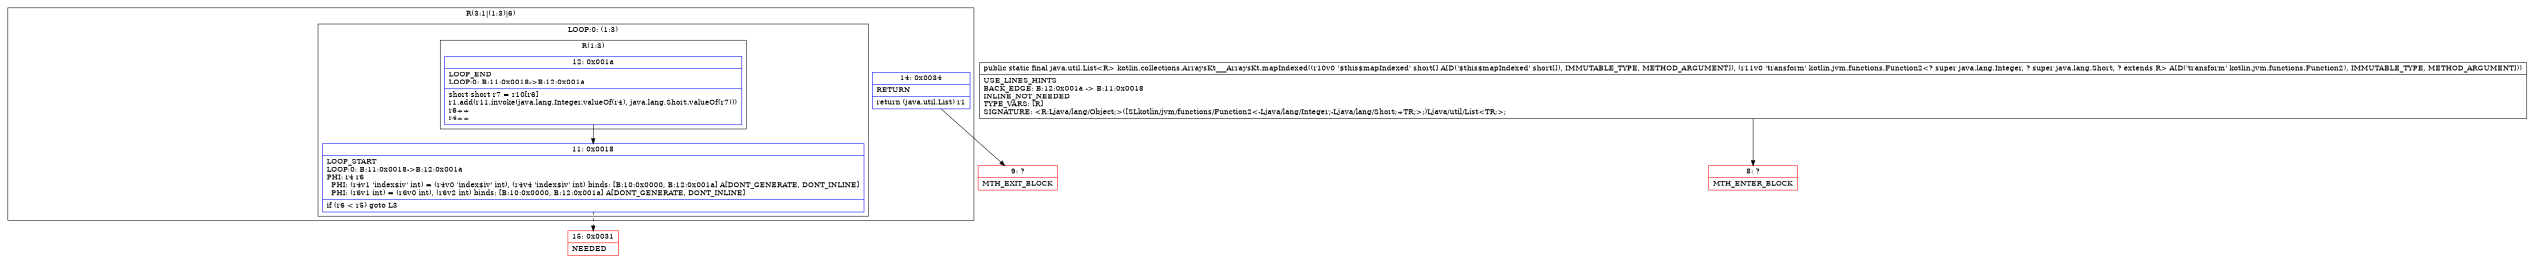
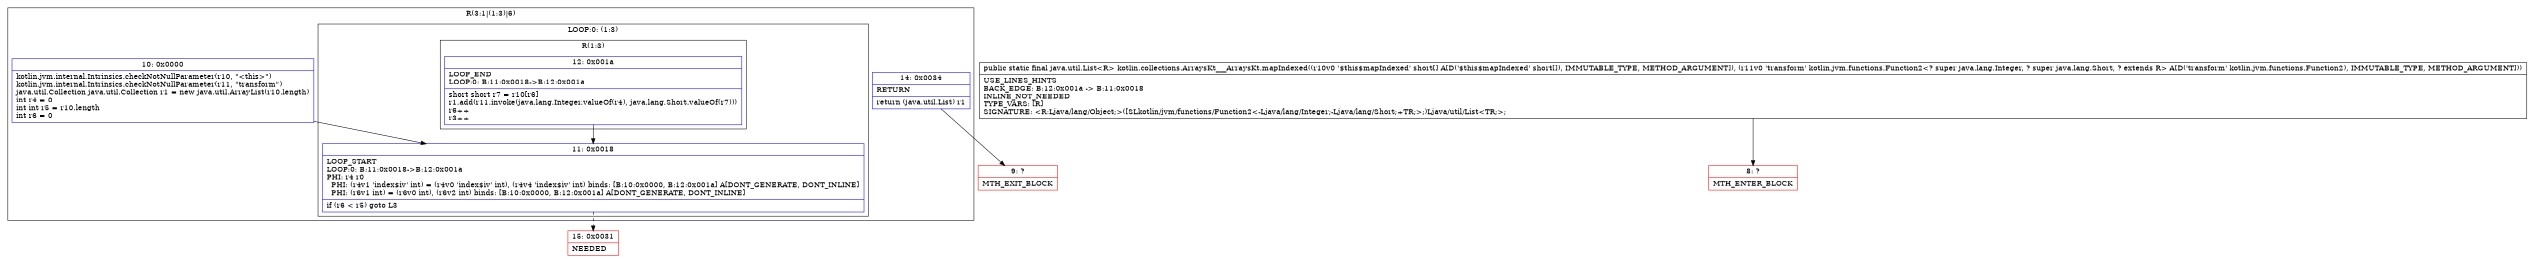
none -> (163, 91)
(459, 118) -> (459, 118)
(347, 177) -> (347, 177)
